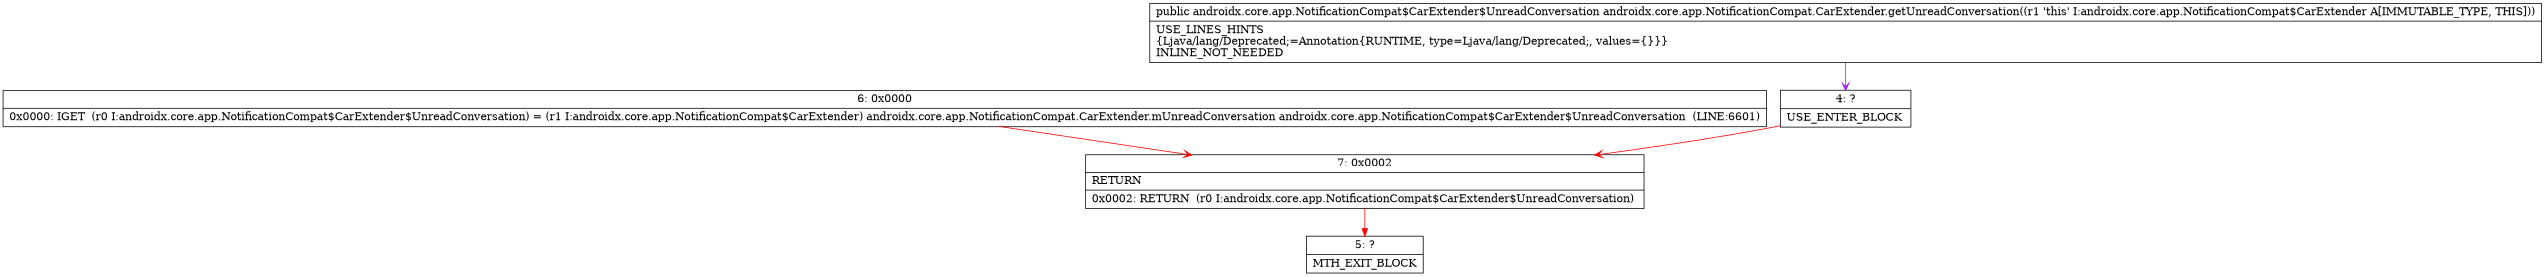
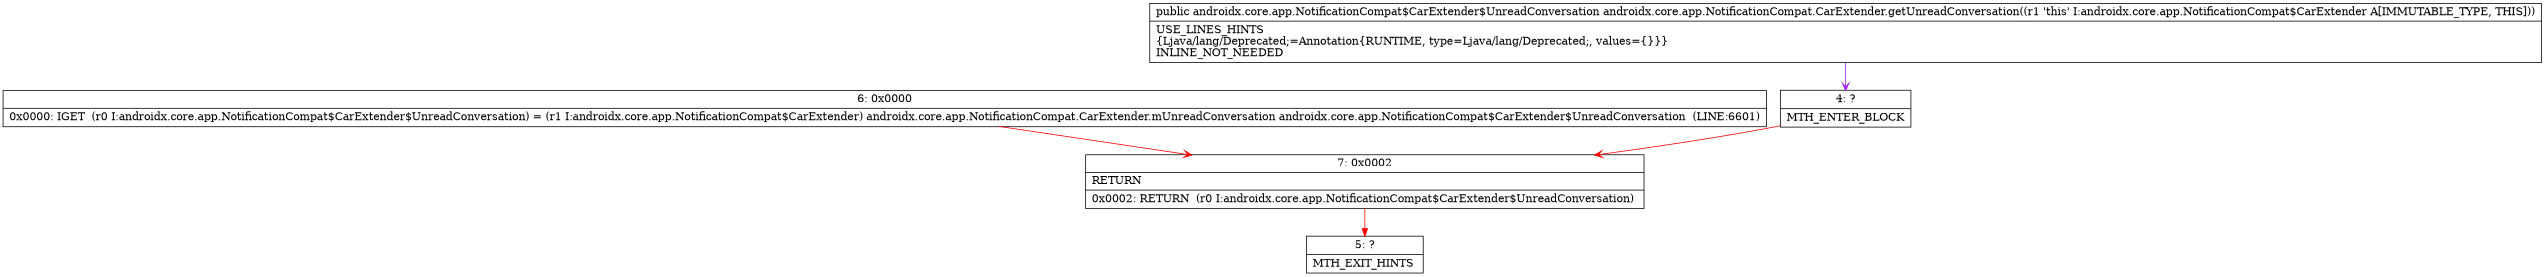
(1844, 118) -> (1846, 118)
(1365, 263) -> (1363, 263)
